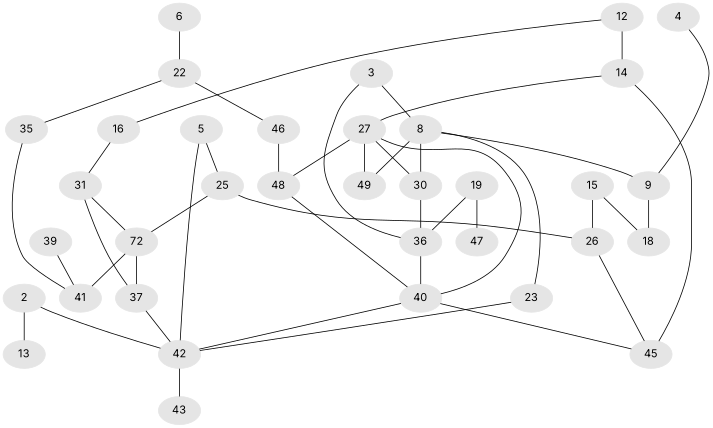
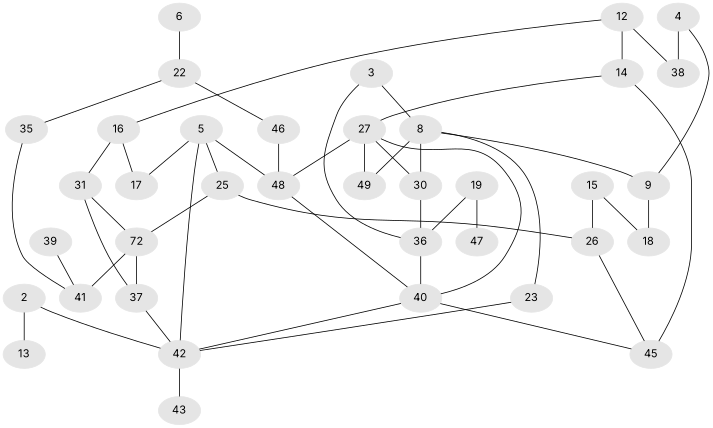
none -> (678, 73)
none -> (240, 158)
none -> (137, 186)
